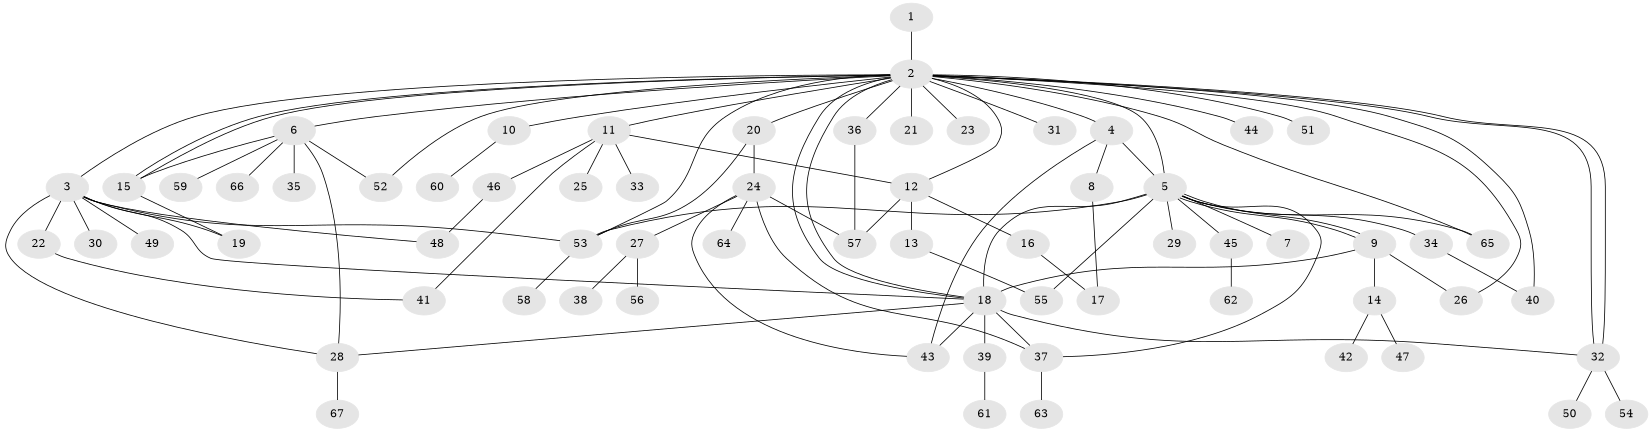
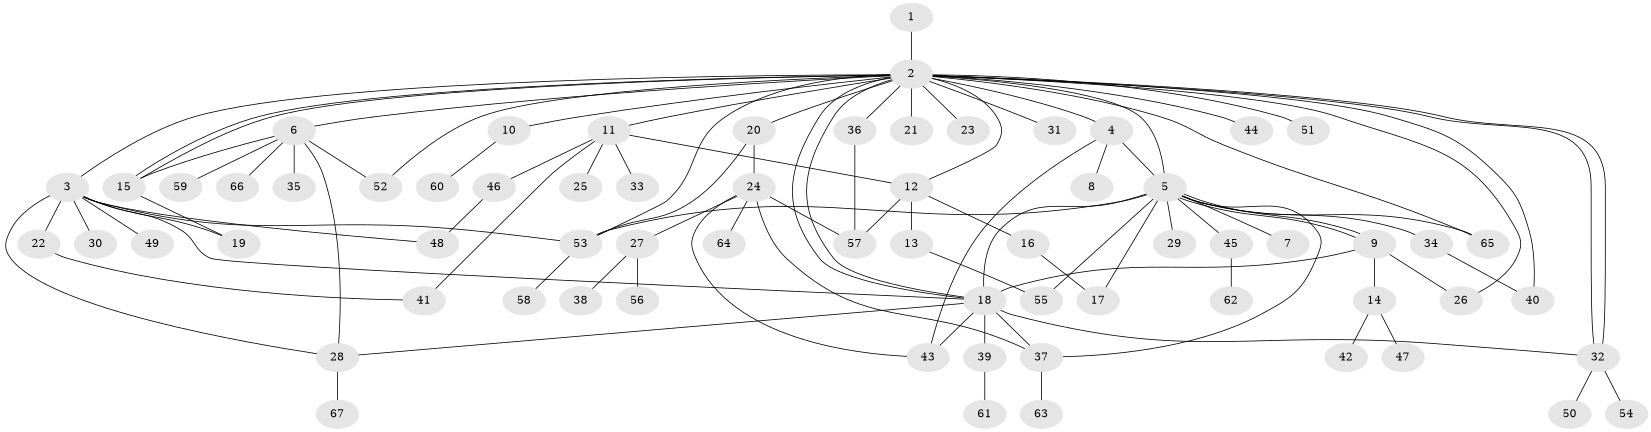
(1095, 244) -> (1132, 244)
